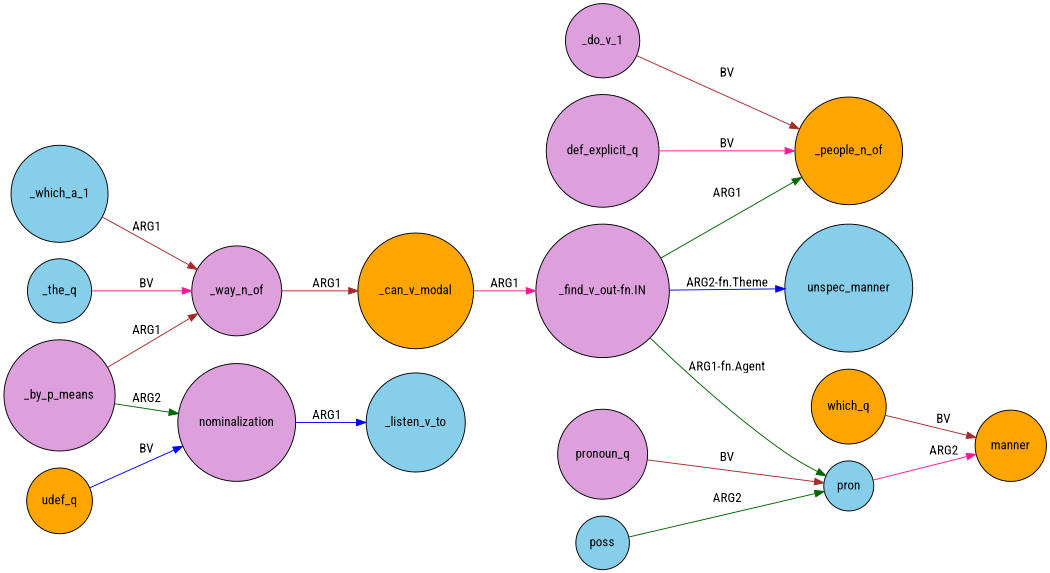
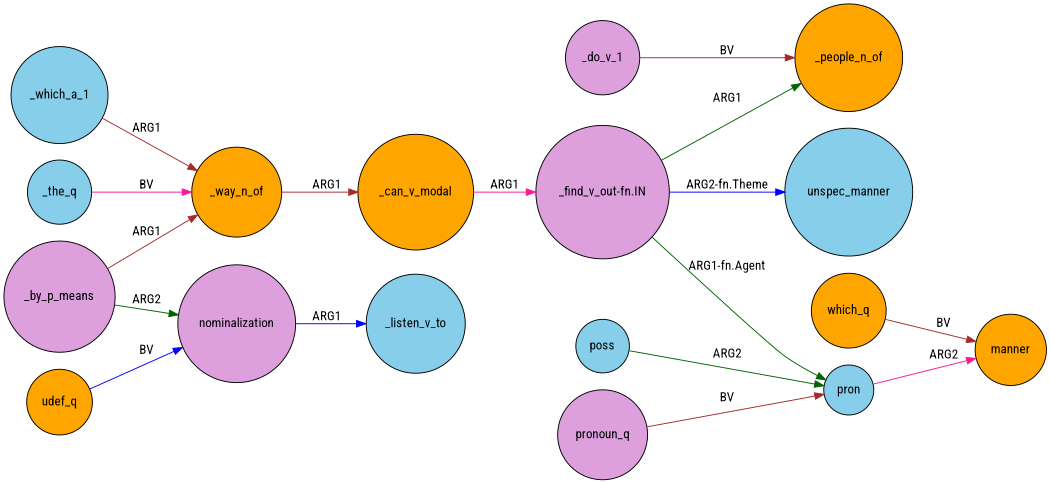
(603, 151) -> none
(237, 291) -> (237, 192)
